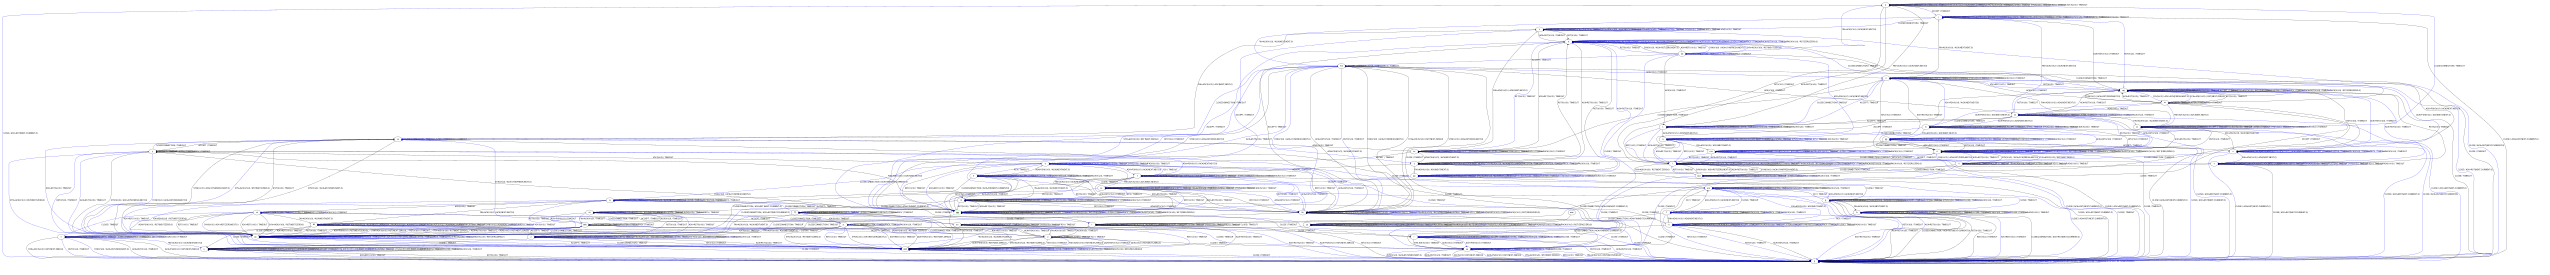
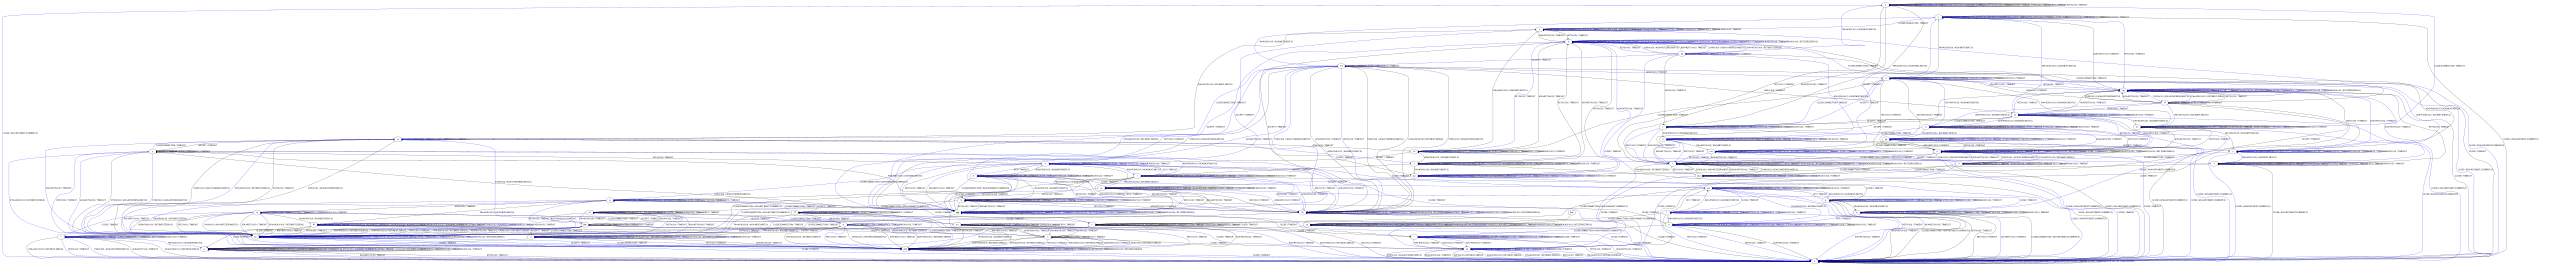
(1917, 7) -> (1858, 124)
(1156, 157) -> (984, 142)
(1445, 193) -> none
(2384, 223) -> (2176, 160)
